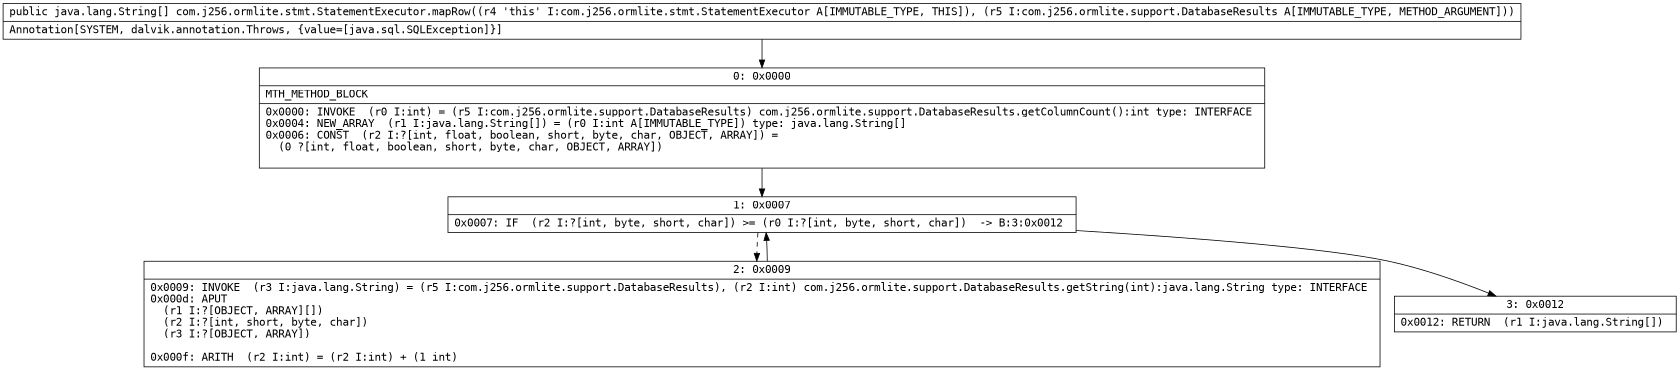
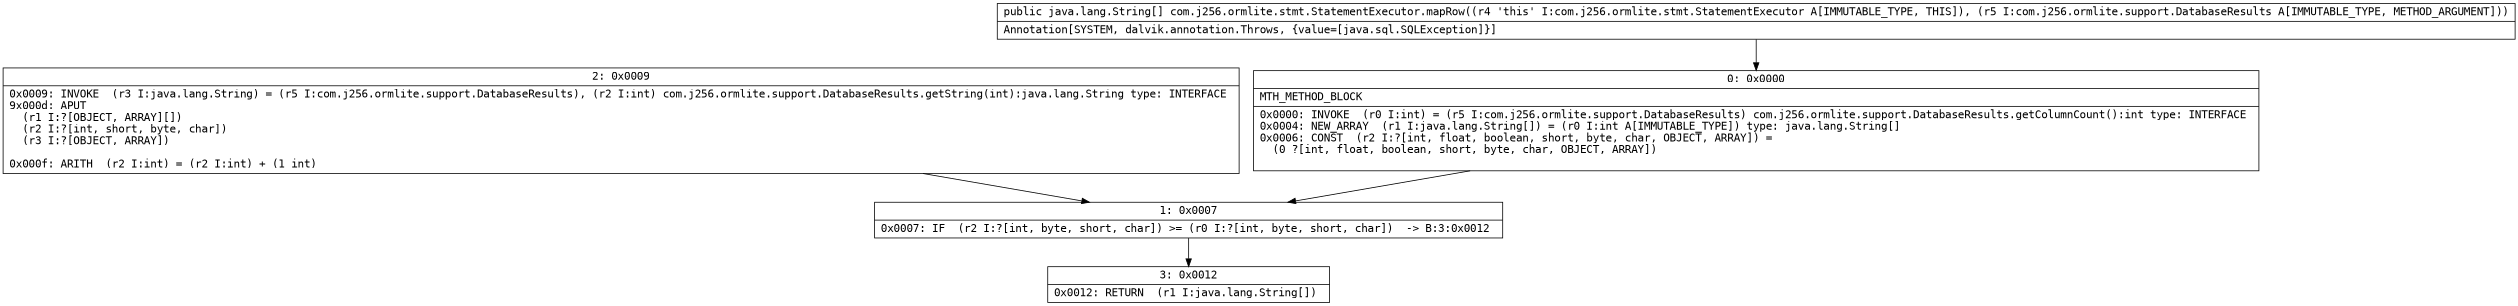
(757, 243) -> none
(195, 299) -> (54, 106)
